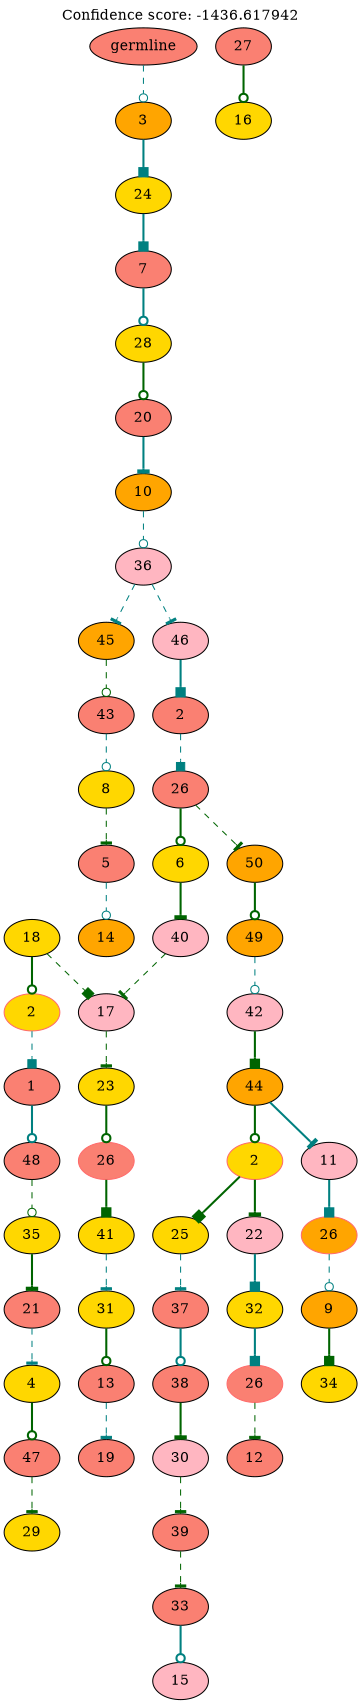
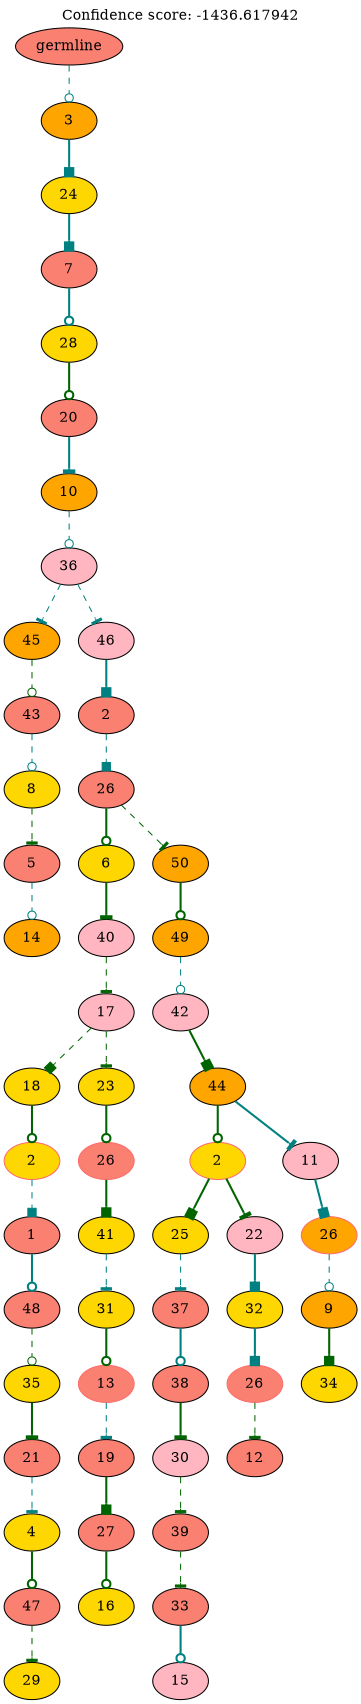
(65, 971) -> (73, 1046)
(106, 1384) -> (106, 1384)
none -> (106, 1490)
